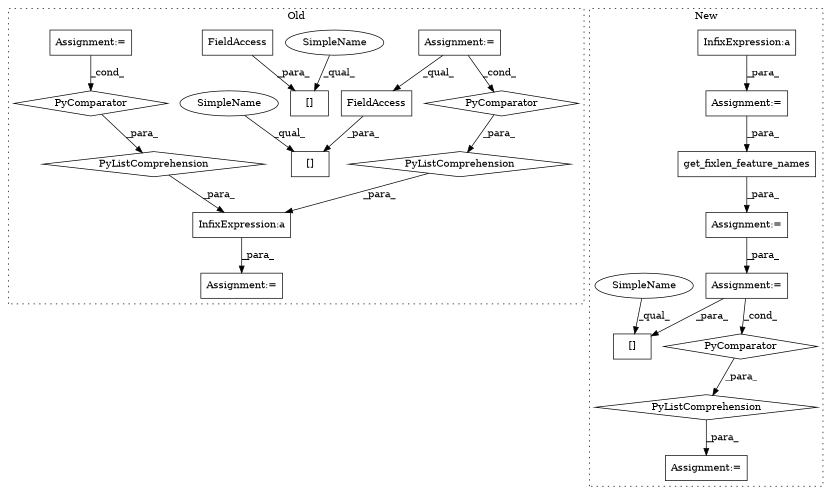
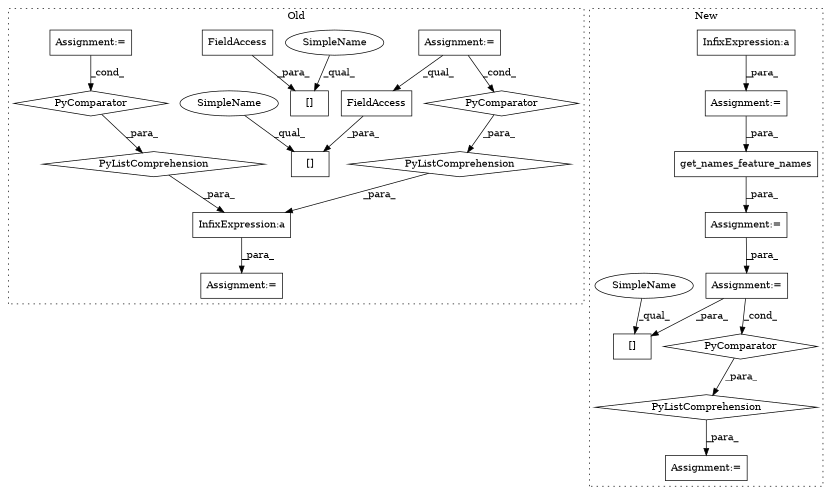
(747, 164) -> (746, 164)
